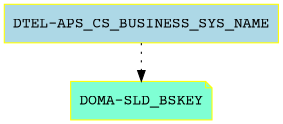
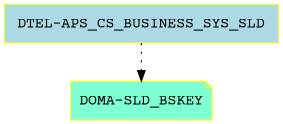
(141, 24) -> (141, 24)
